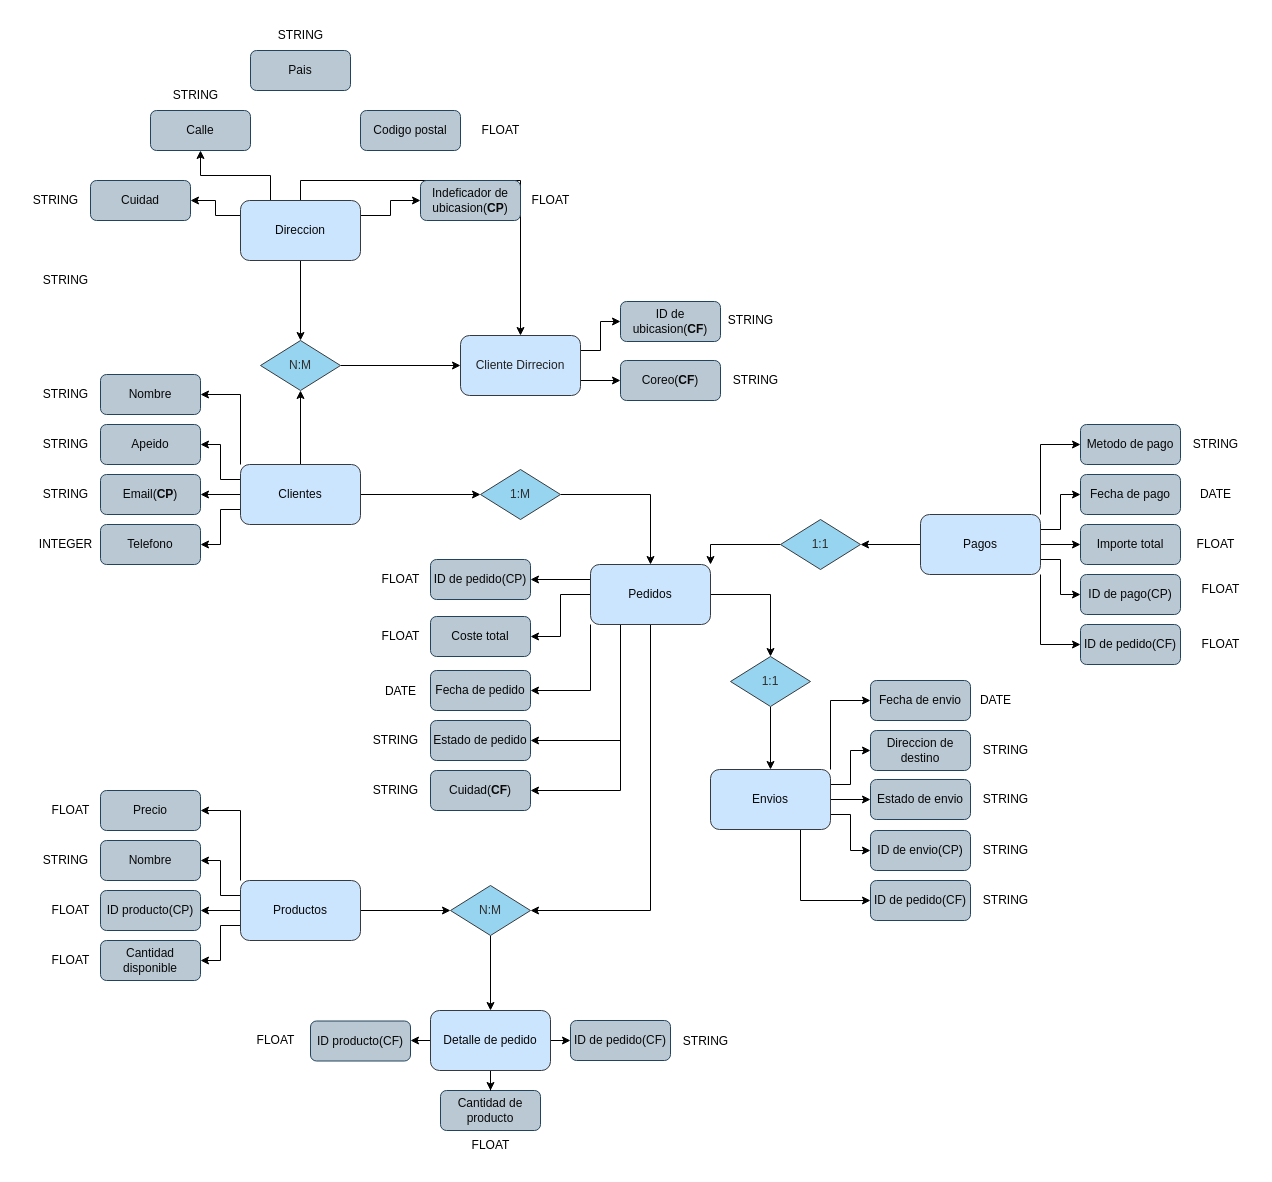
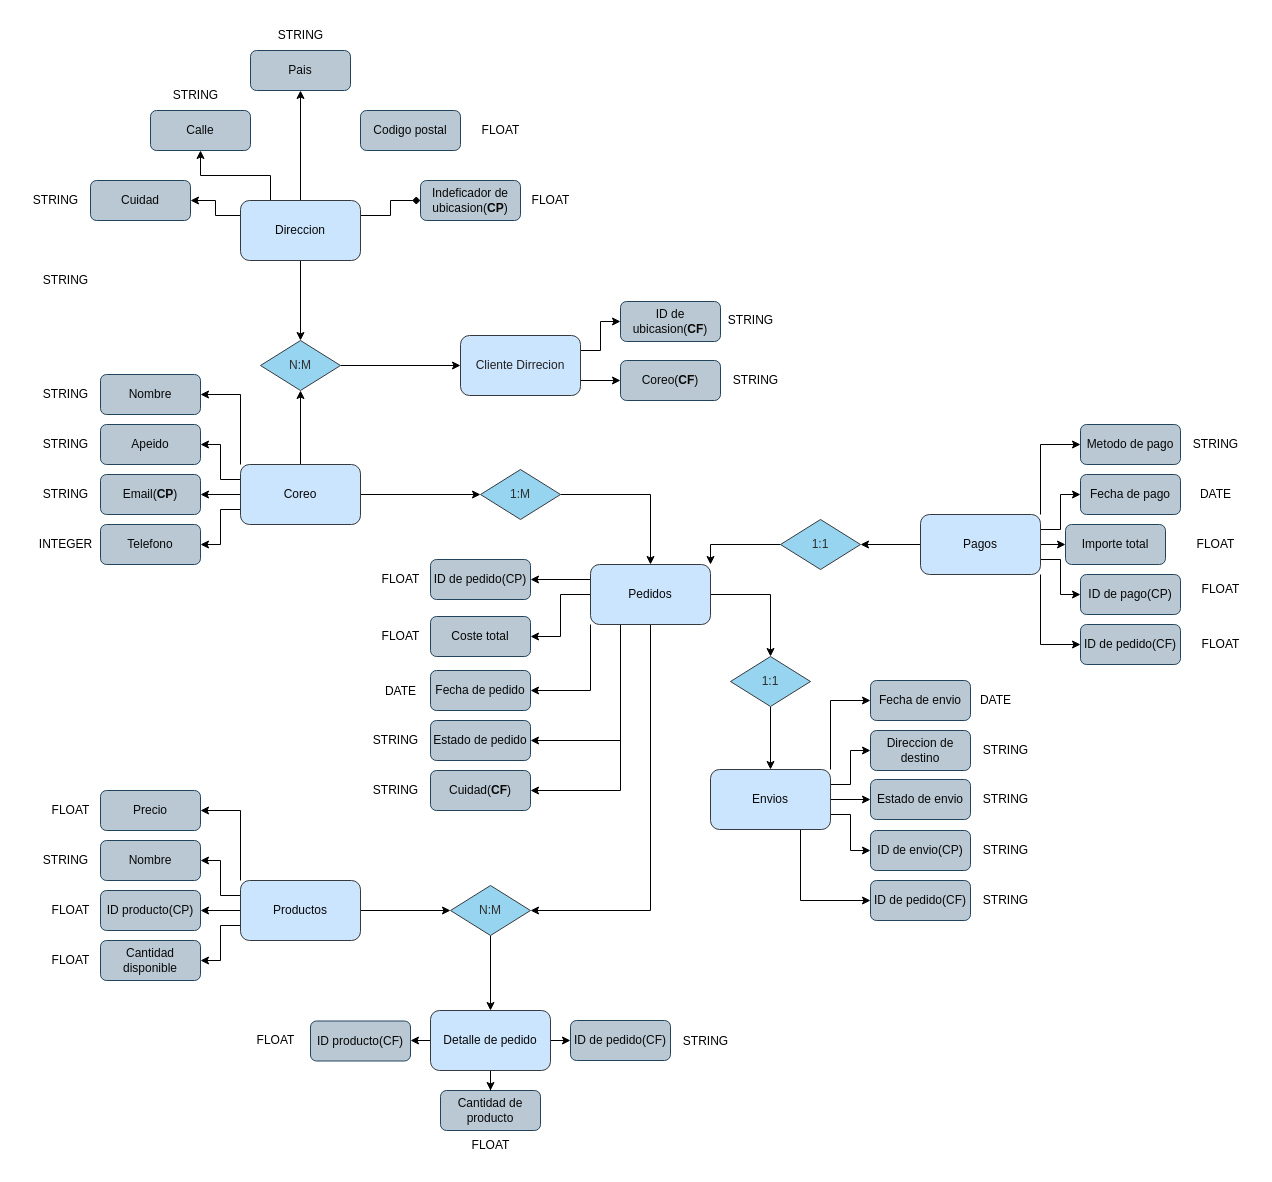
(362, 181) -> (301, 140)
(412, 201) -> (412, 201)
(301, 495) -> (301, 495)
(1131, 545) -> (1116, 545)
